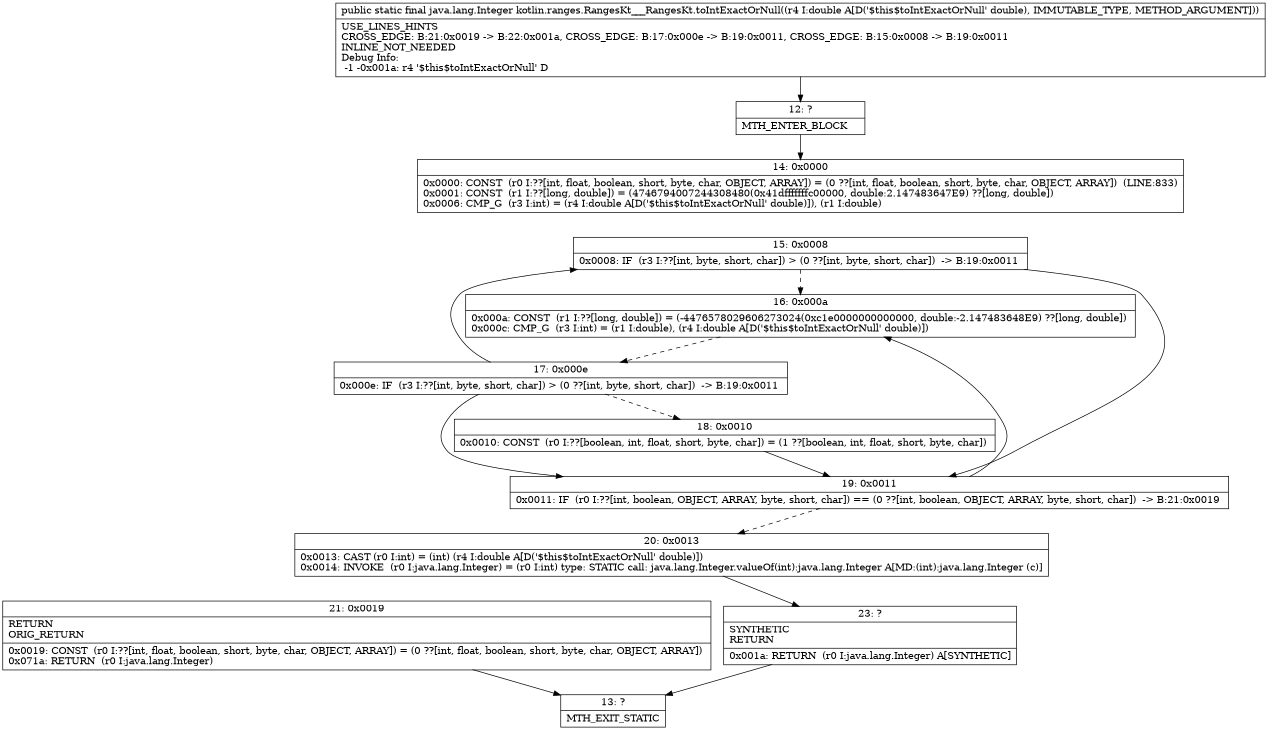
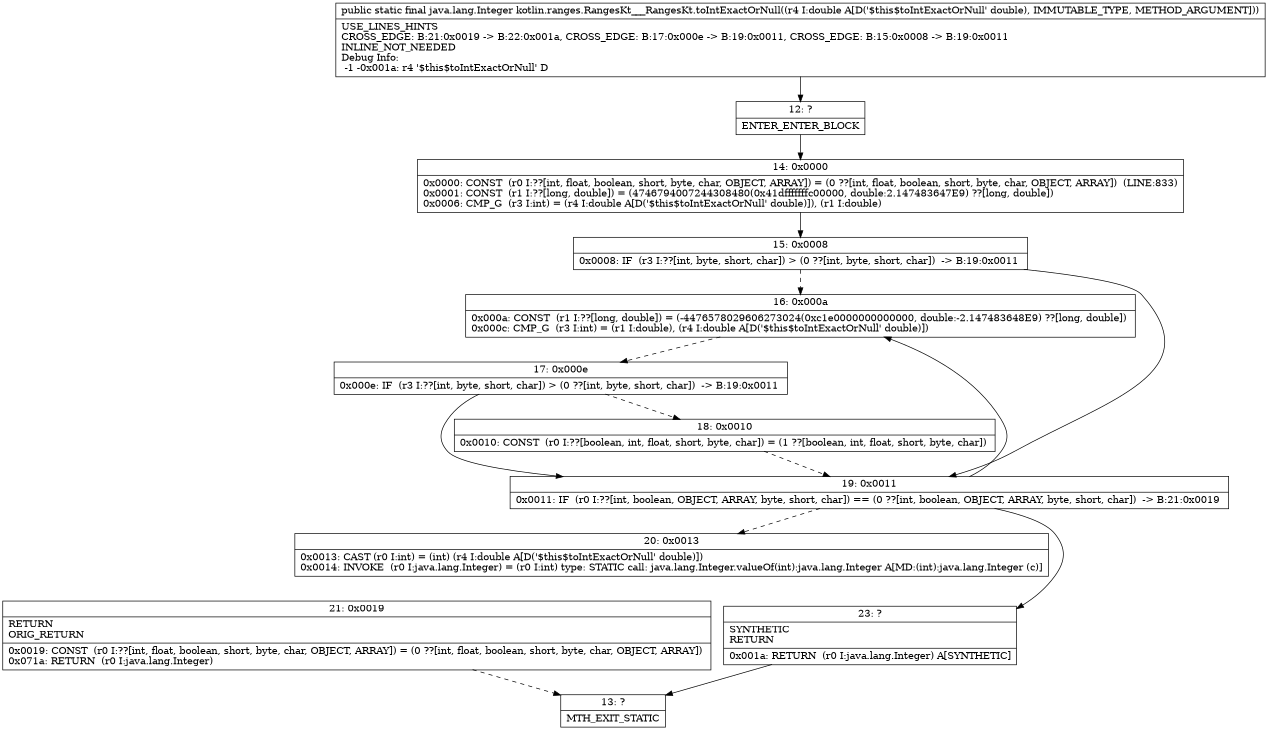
(795, 126) -> (800, 126)
(471, 288) -> (800, 222)
(794, 463) -> (794, 463)
(758, 590) -> (1061, 544)
(513, 681) -> (513, 681)
